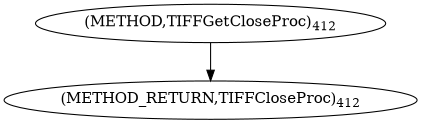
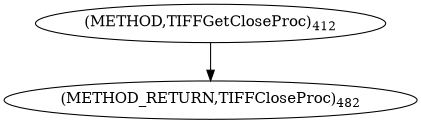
(349, 99) -> (349, 99)
